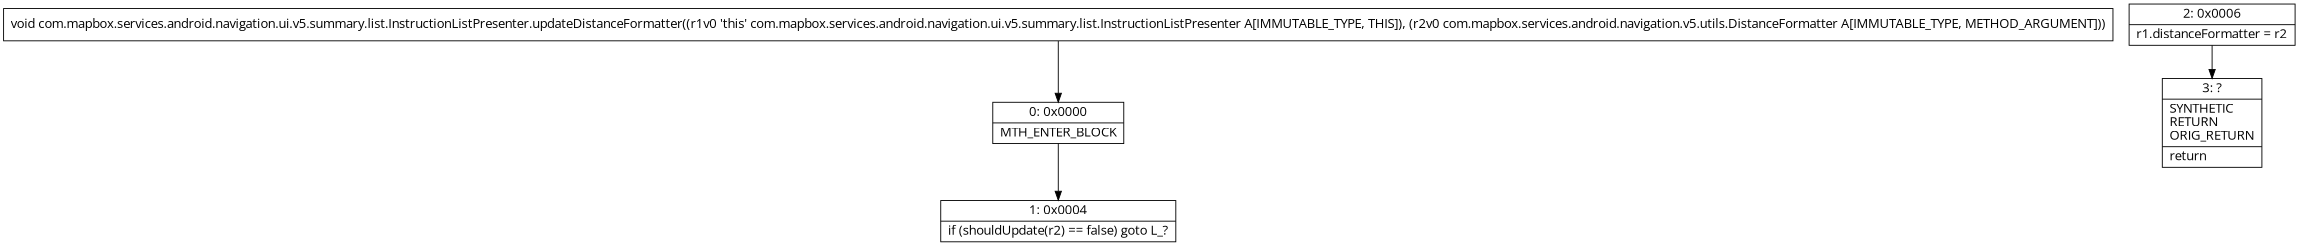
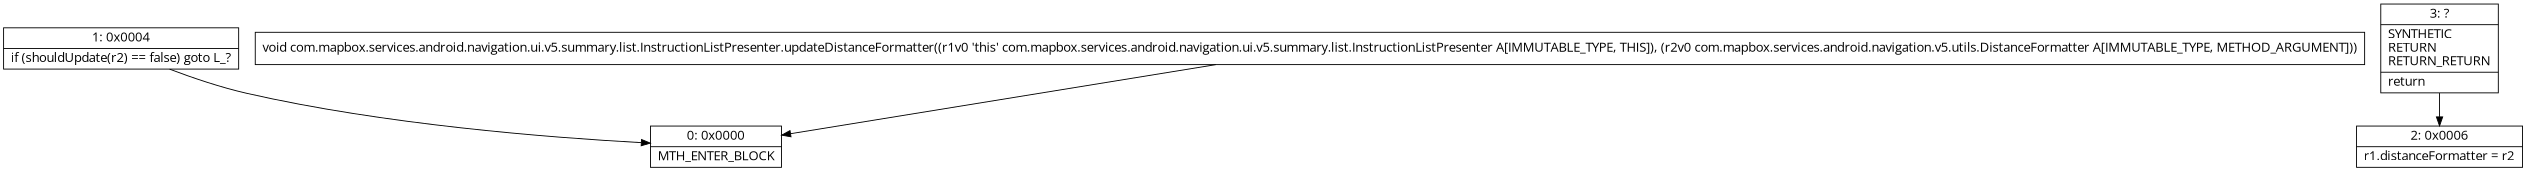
(2212, 57) -> (2440, 105)
(2212, 136) -> (2440, 61)
(1058, 167) -> (403, 121)
